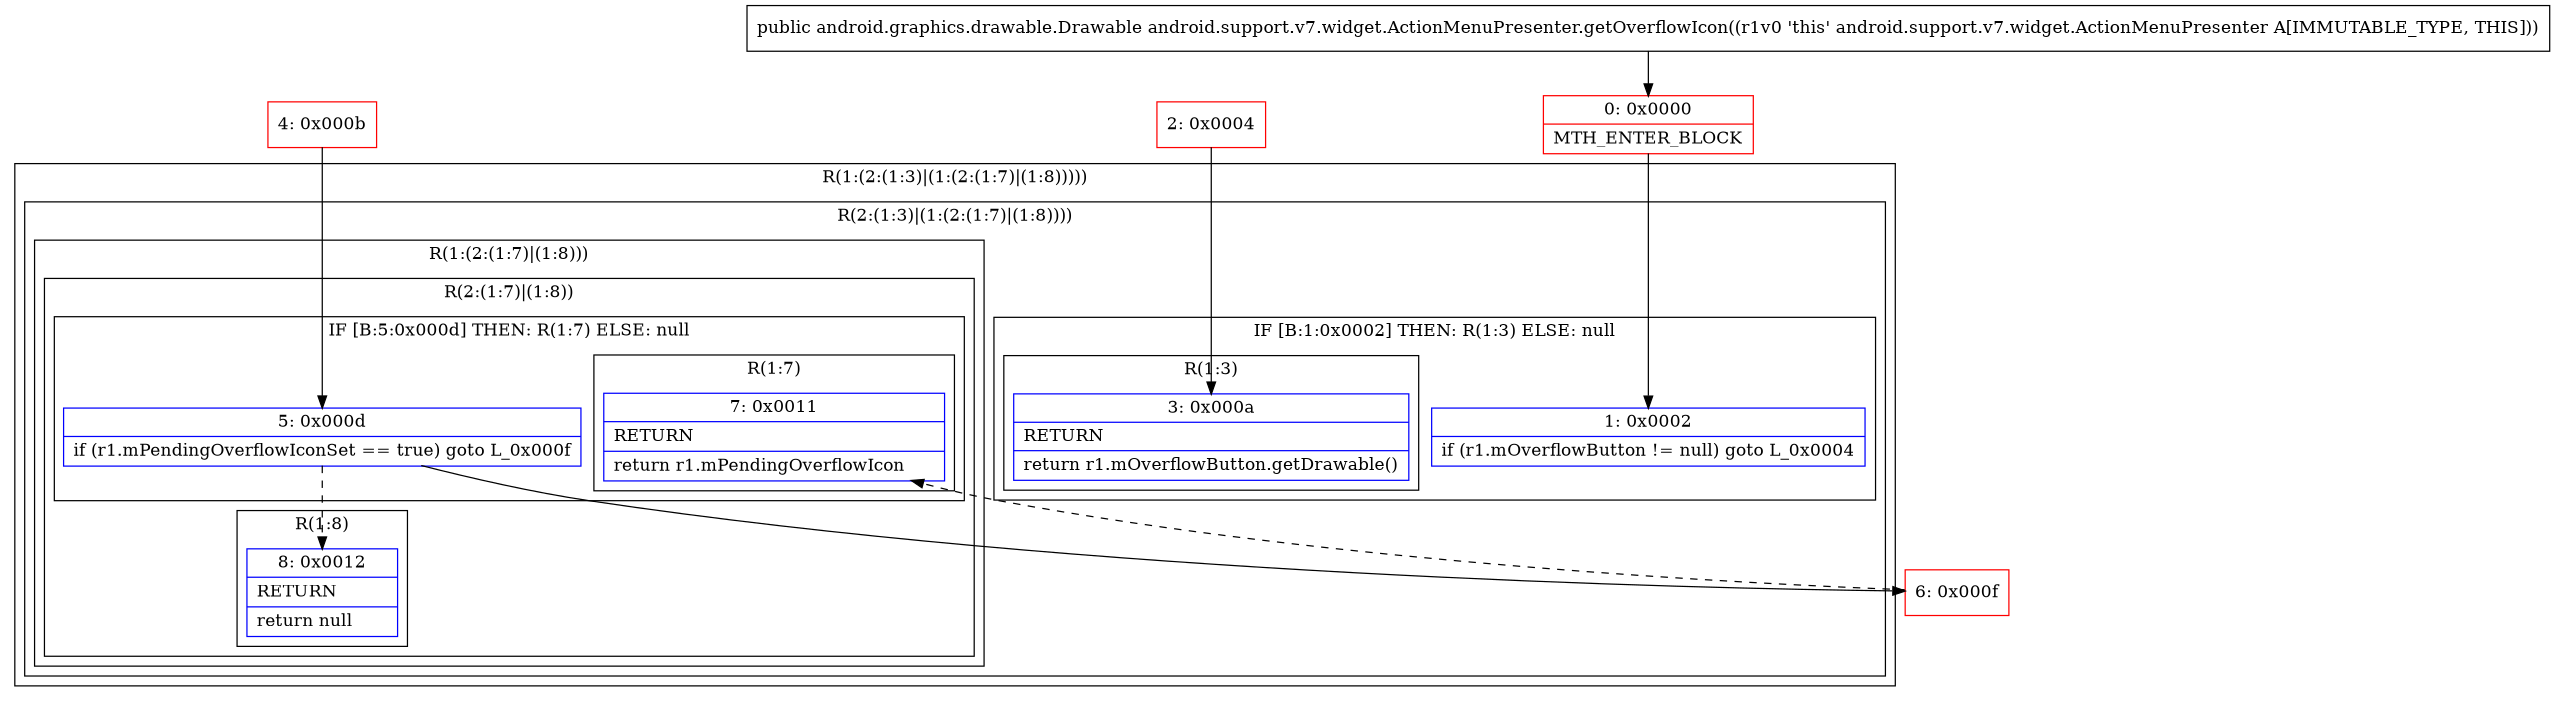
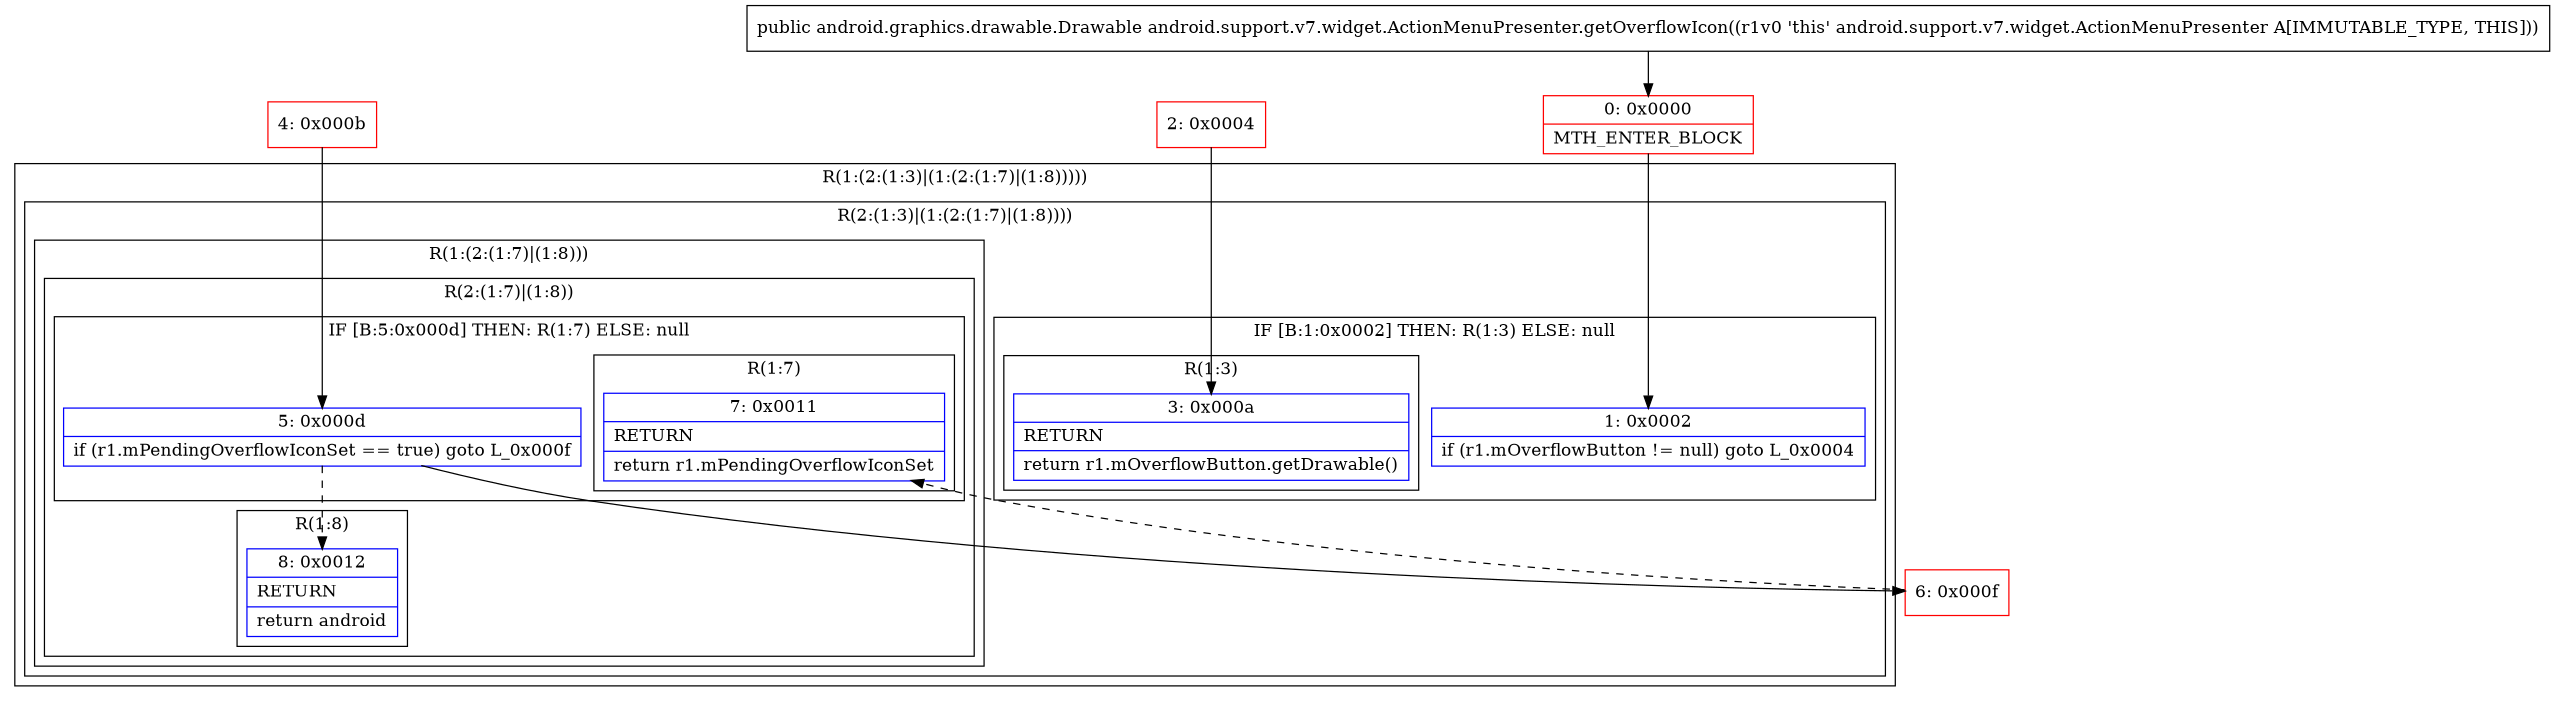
(759, 465) -> (774, 465)
(305, 621) -> (322, 621)
